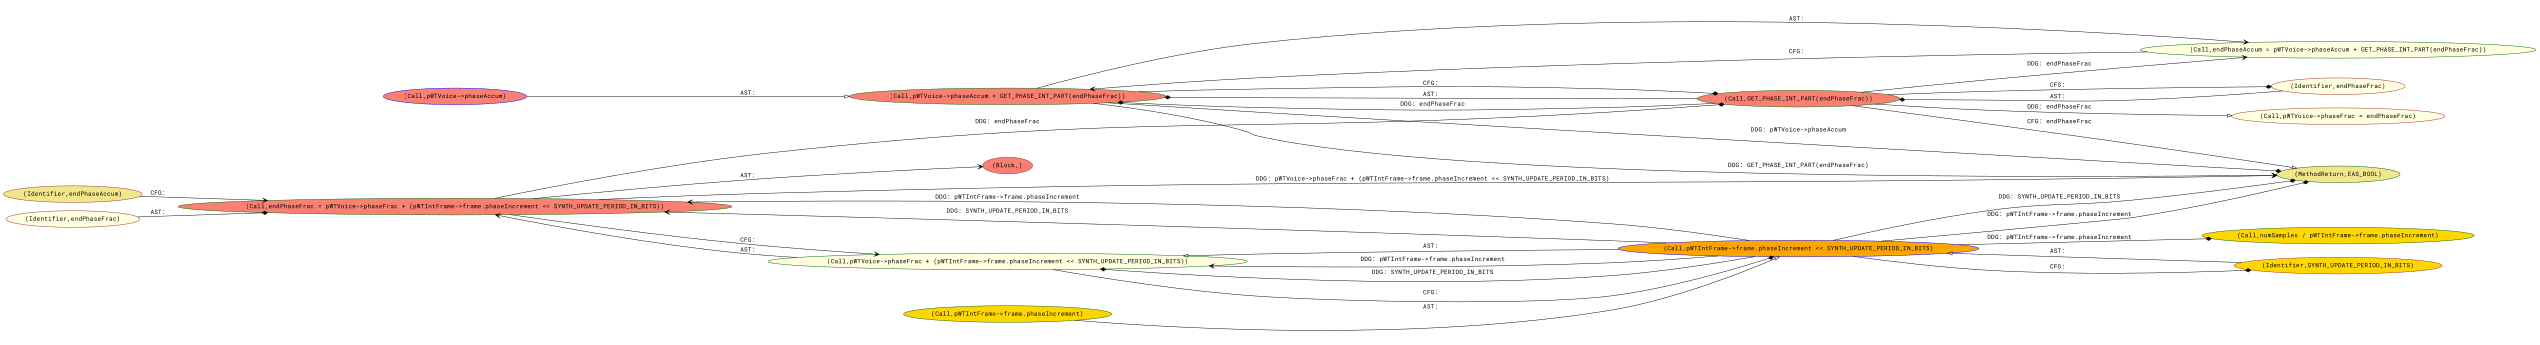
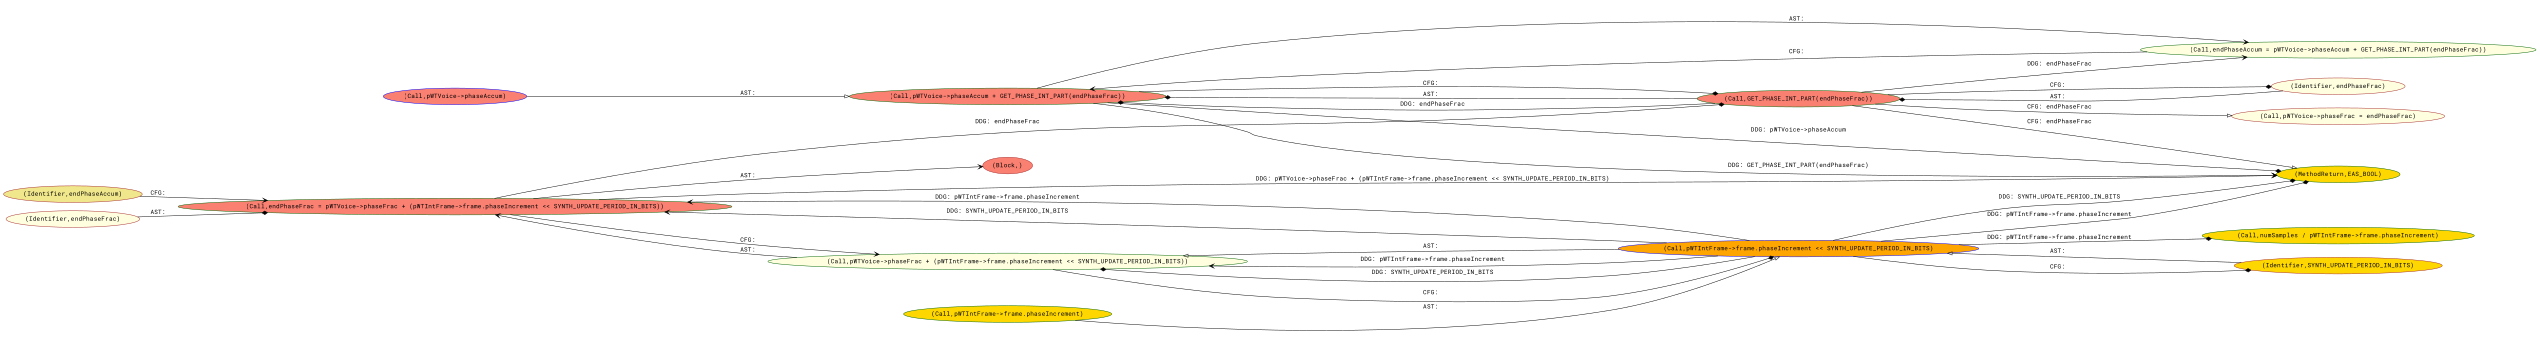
(2060, 107) -> (2060, 107)
(2338, 174) -> (2338, 174)
